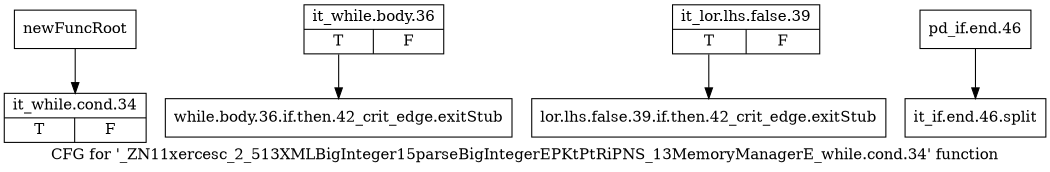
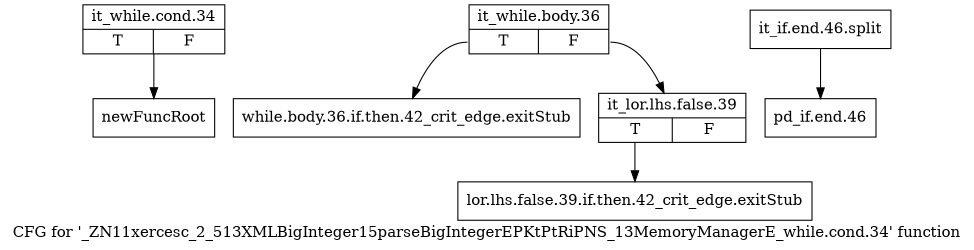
none -> (640, 56)
(75, 66) -> (154, 71)
(975, 68) -> (821, 68)
